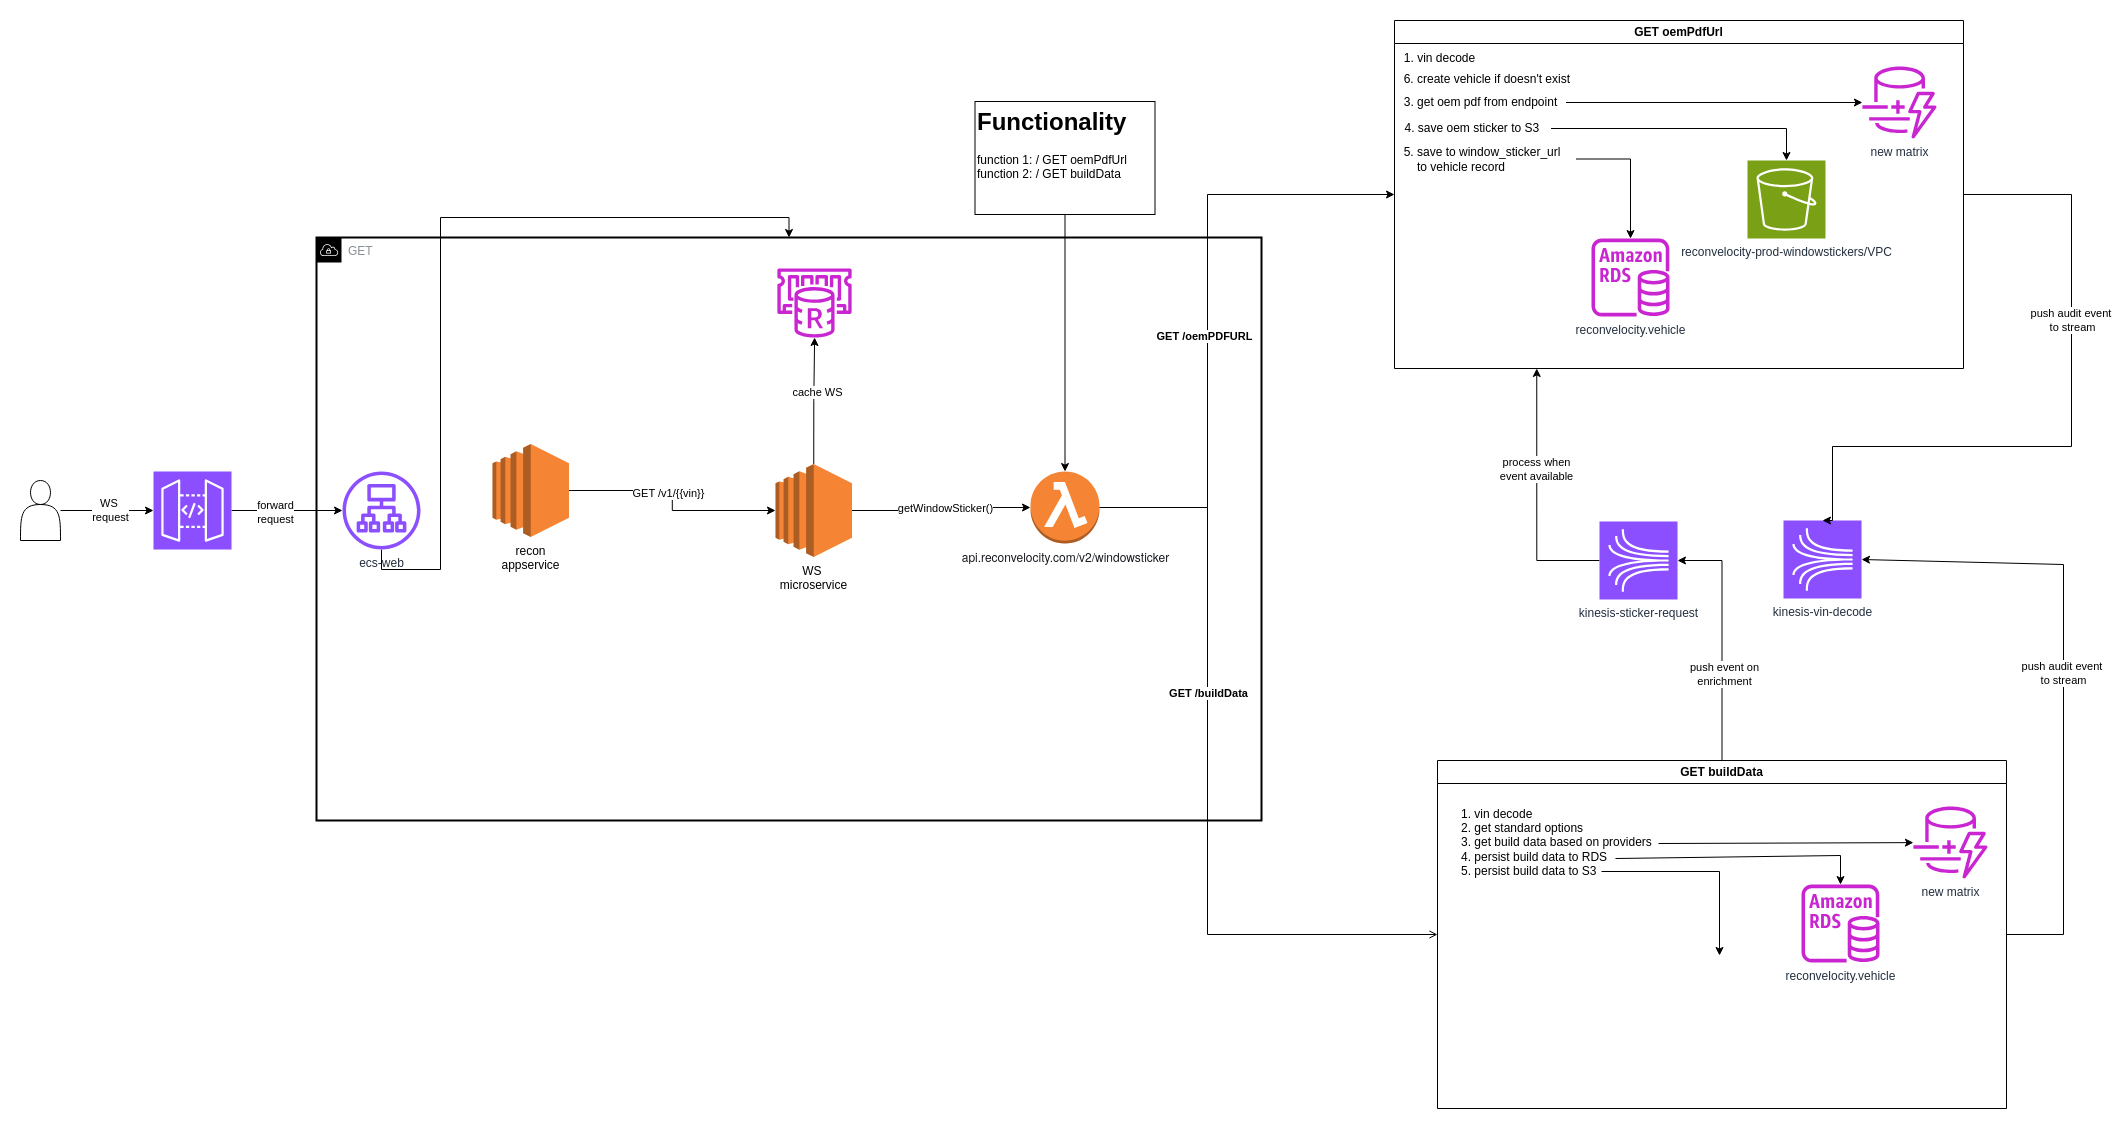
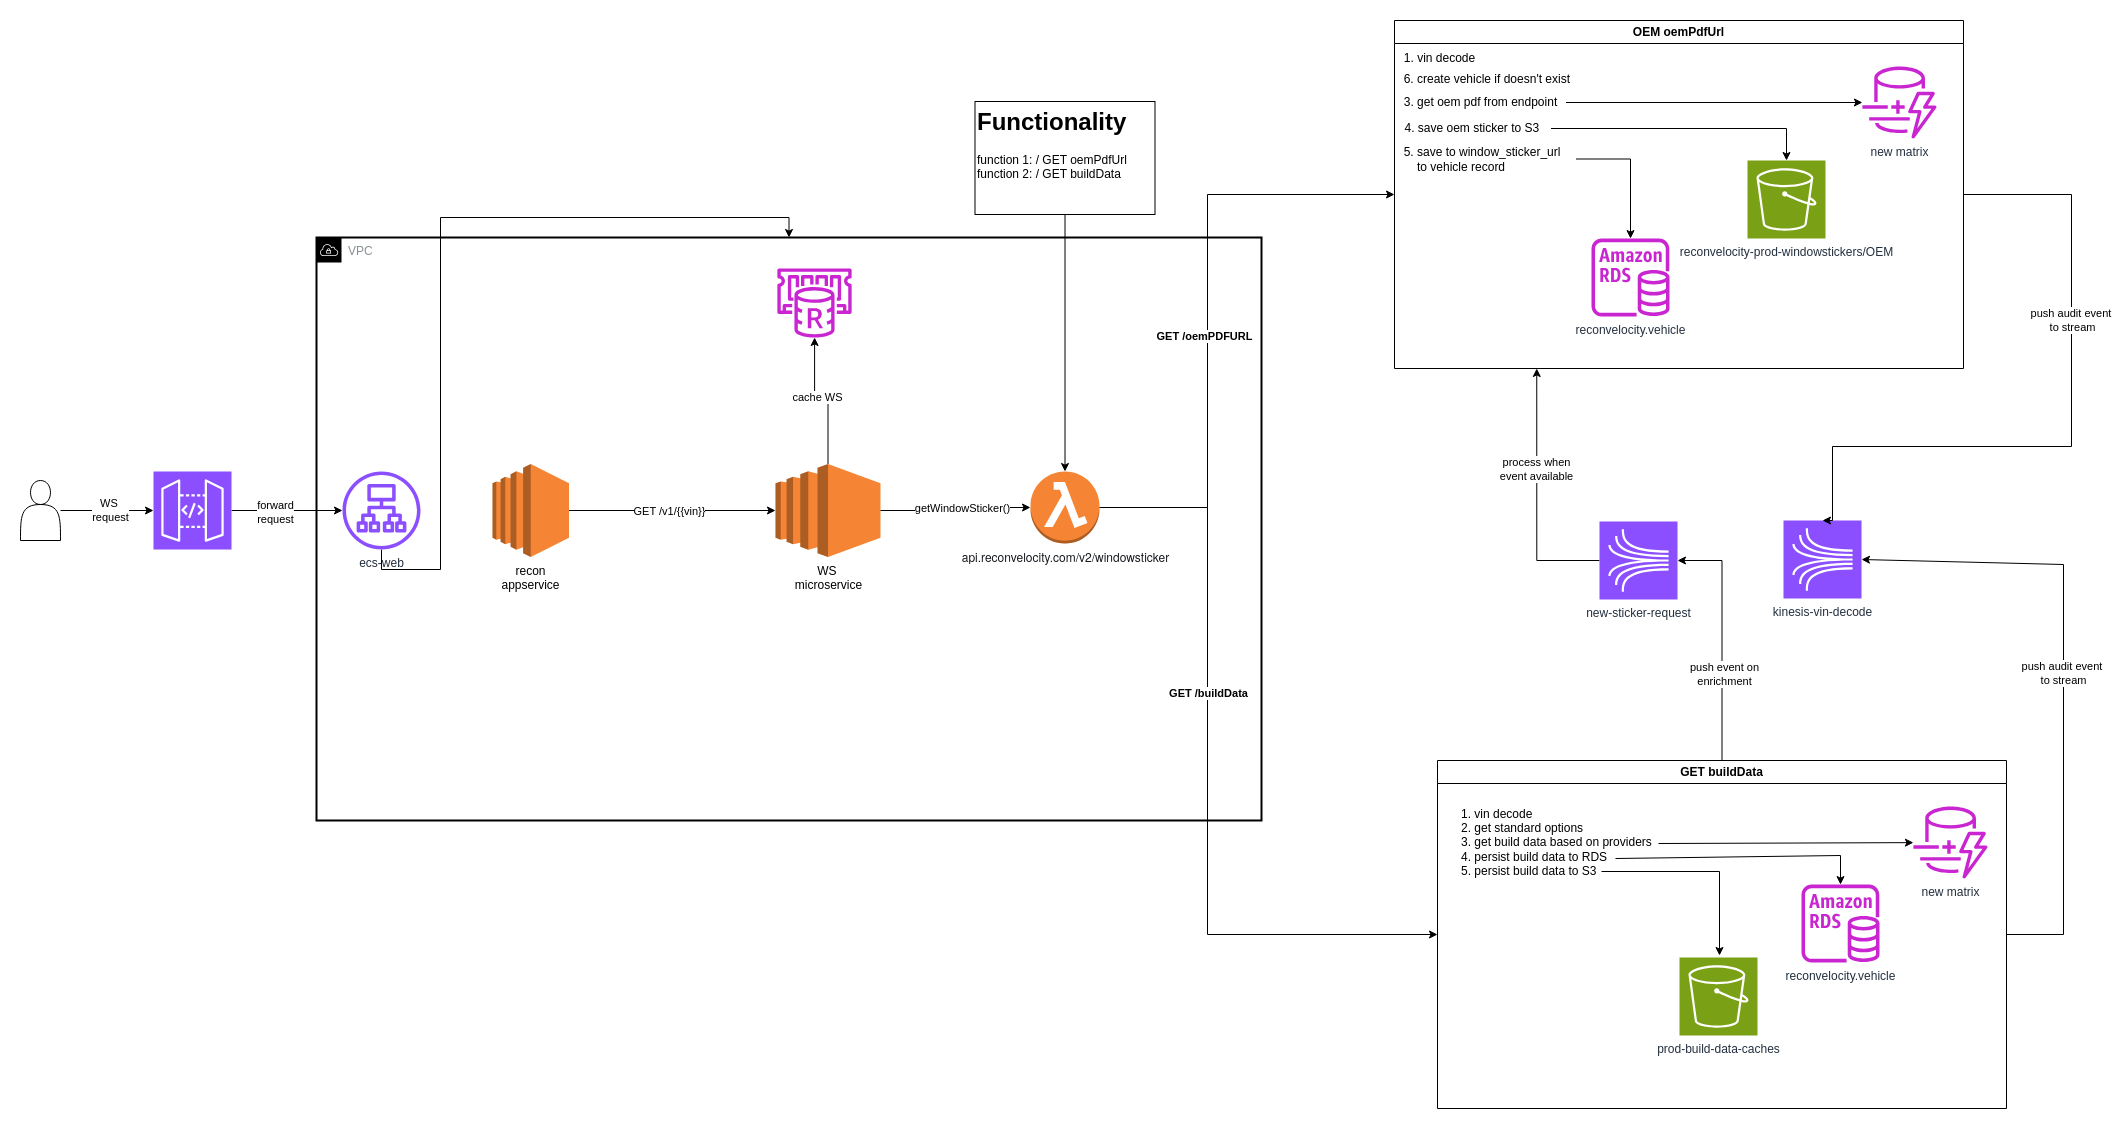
(1679, 33) -> (1679, 33)
(359, 252) -> (359, 252)
(1787, 253) -> (1787, 253)
(531, 491) -> (531, 511)
(814, 511) -> (828, 511)
(1639, 614) -> (1639, 614)
(1431, 935) -> (1429, 935)
none -> (1719, 997)
